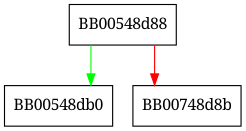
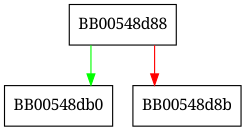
(187, 106) -> (187, 106)
